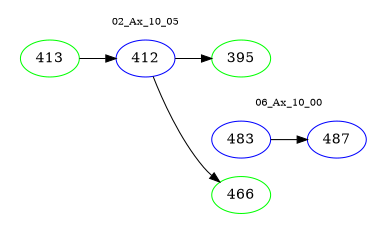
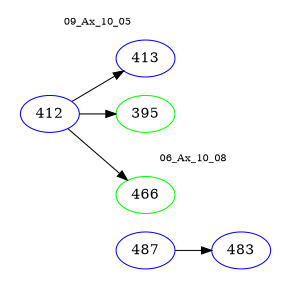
(146, 22) -> (98, 22)
(50, 59) -> (146, 59)
(93, 59) -> (93, 89)
(289, 103) -> (193, 159)
(284, 140) -> (188, 250)
